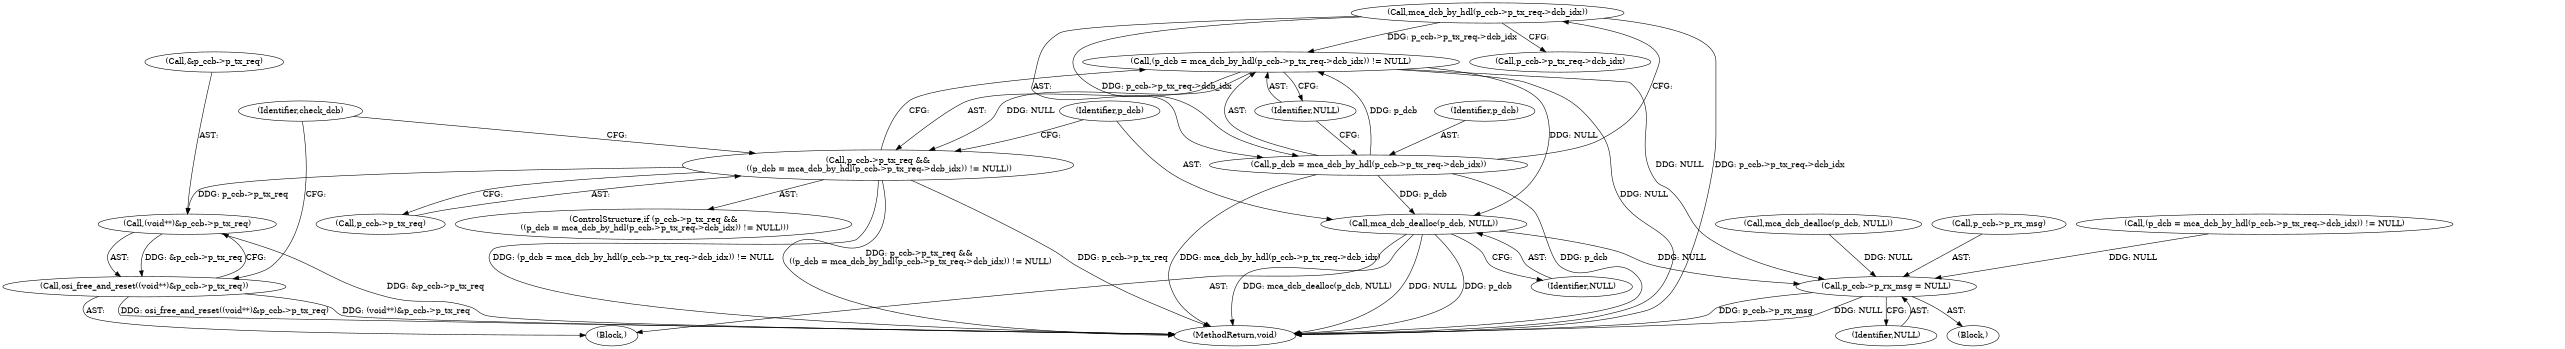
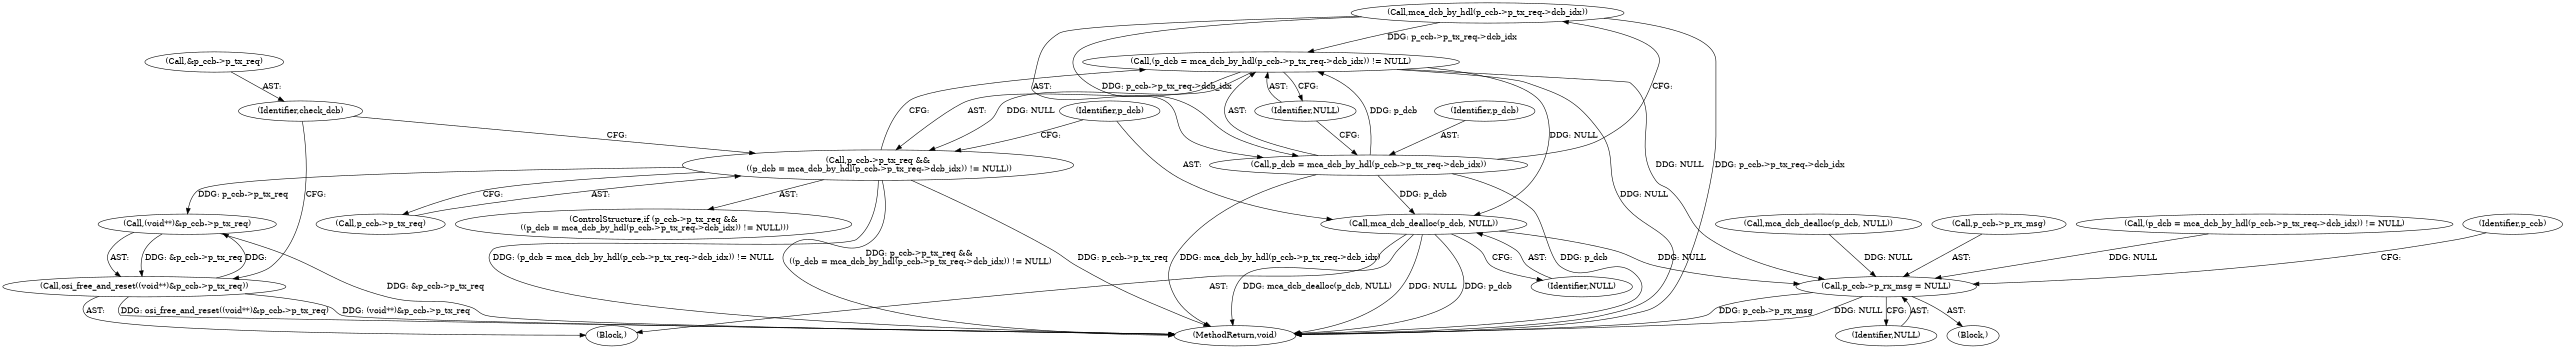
(1560, 62) -> none
(198, 140) -> (255, 85)
none -> (2513, 224)
(257, 258) -> (257, 258)
